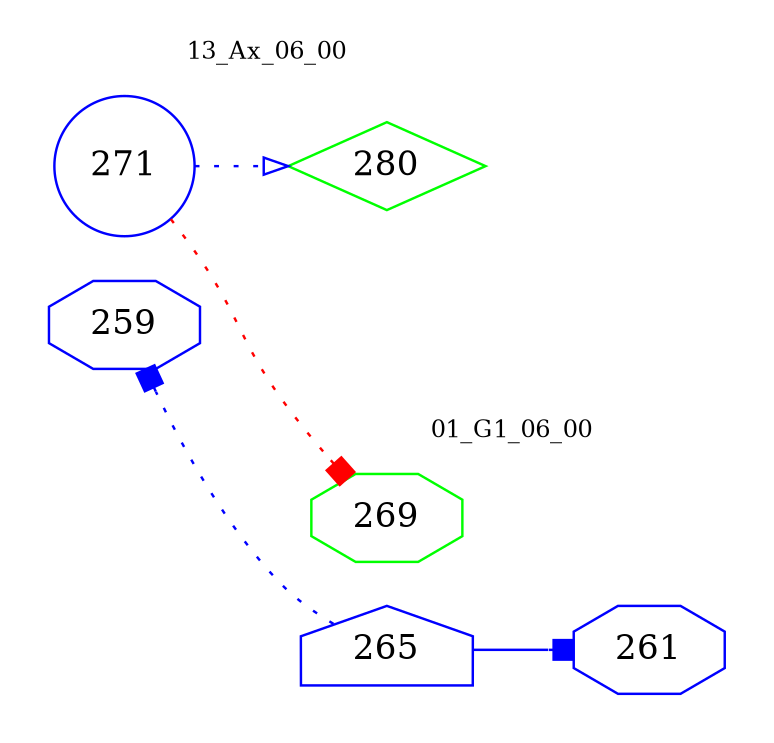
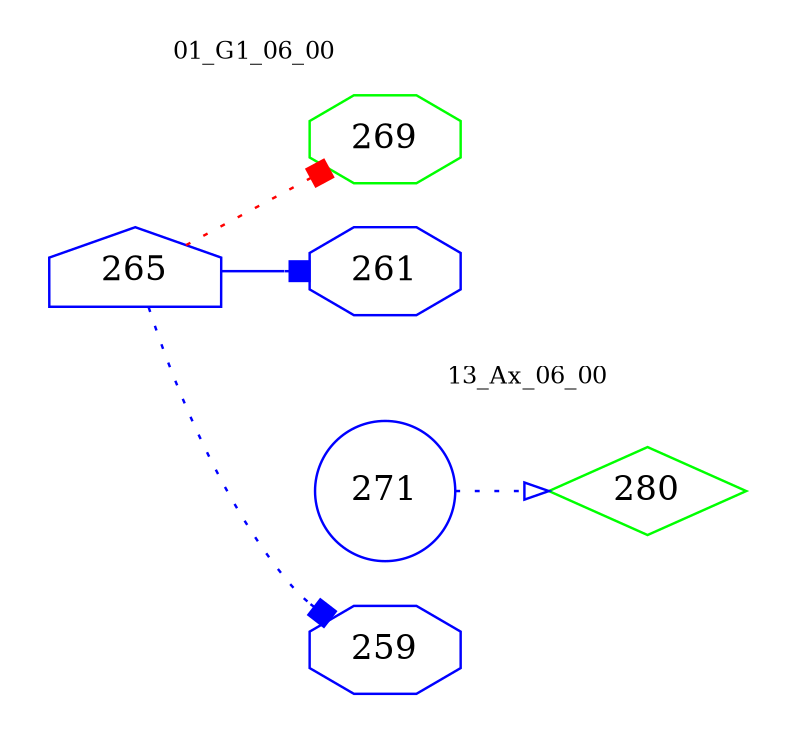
(246, 342) -> (246, 213)
